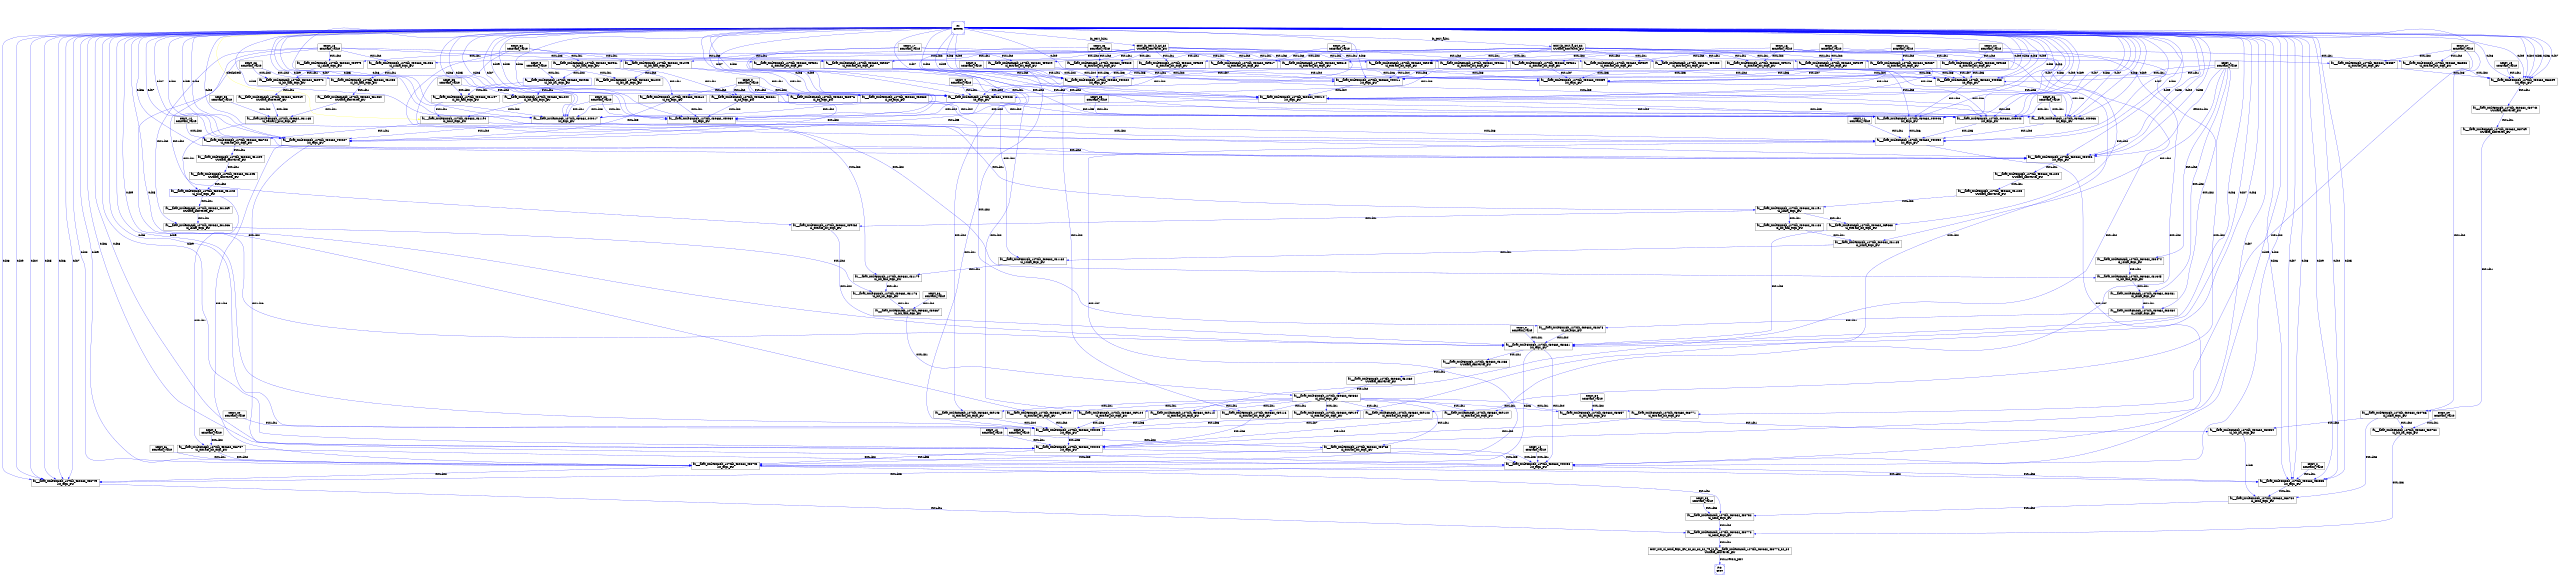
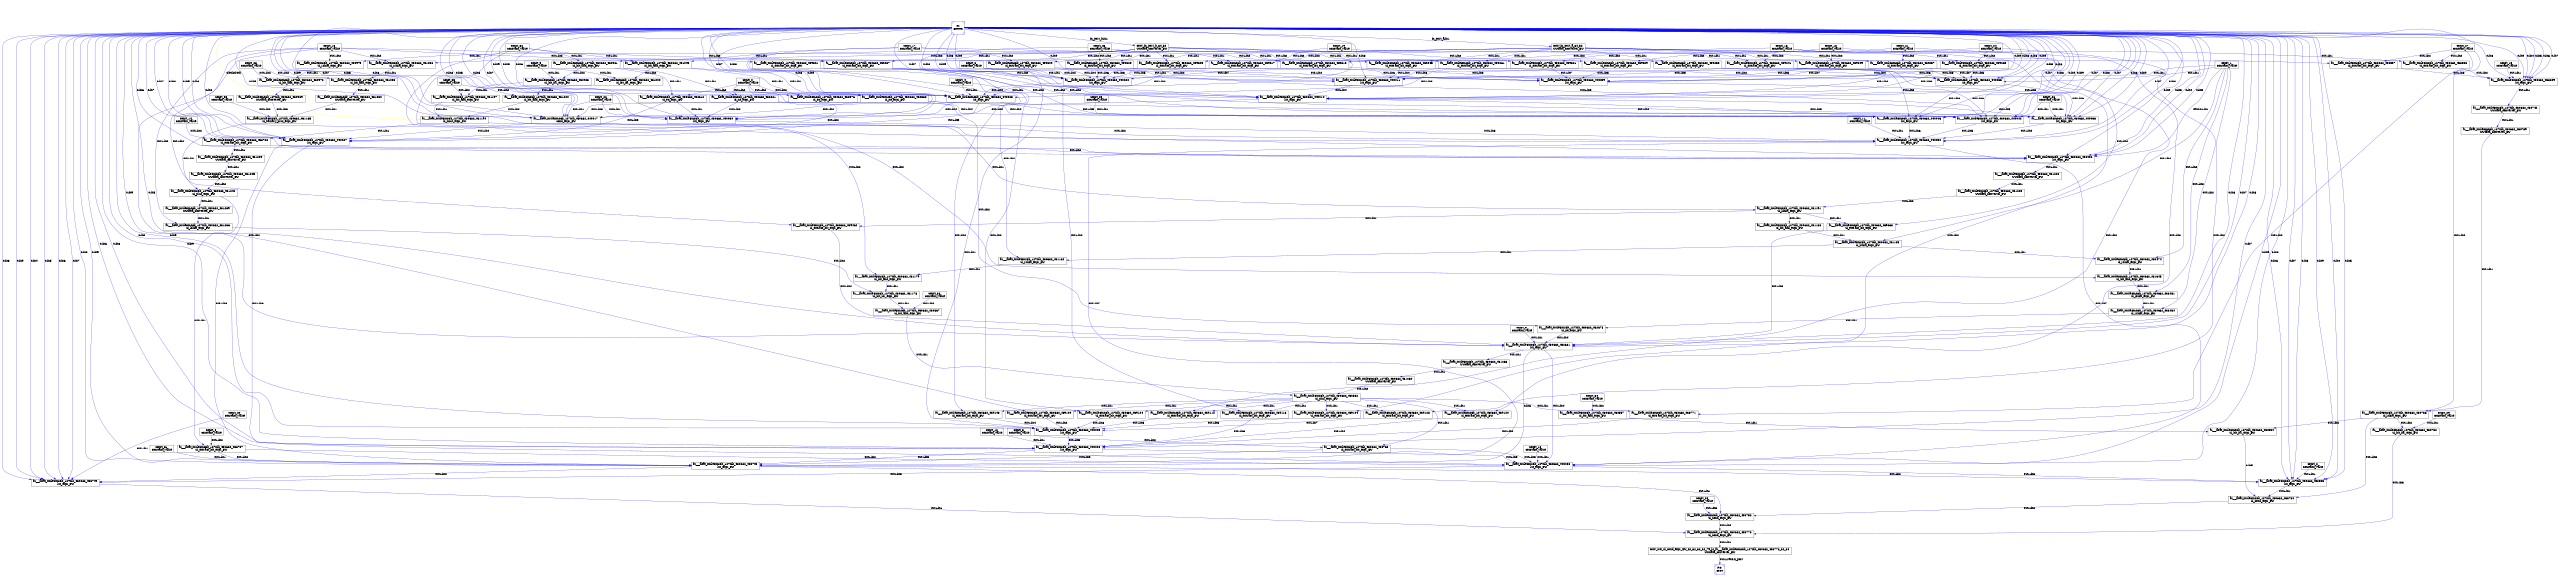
(566, 120) -> (566, 120)
(204, 193) -> (204, 193)
none -> (1998, 252)
(1458, 404) -> none
(643, 427) -> (145, 442)
